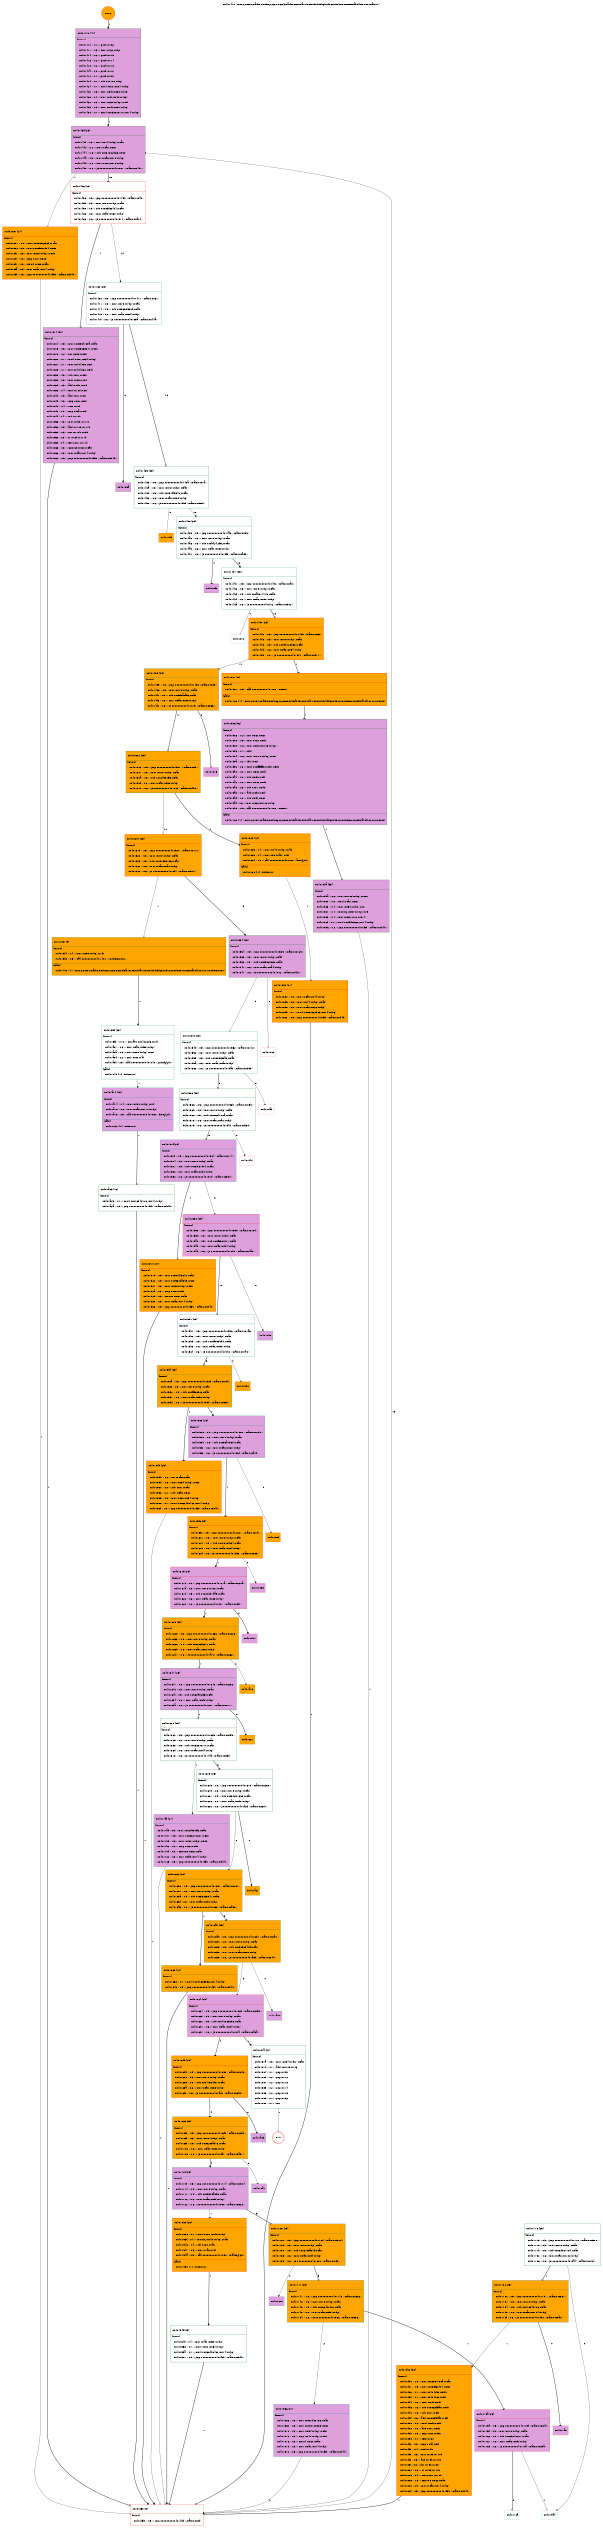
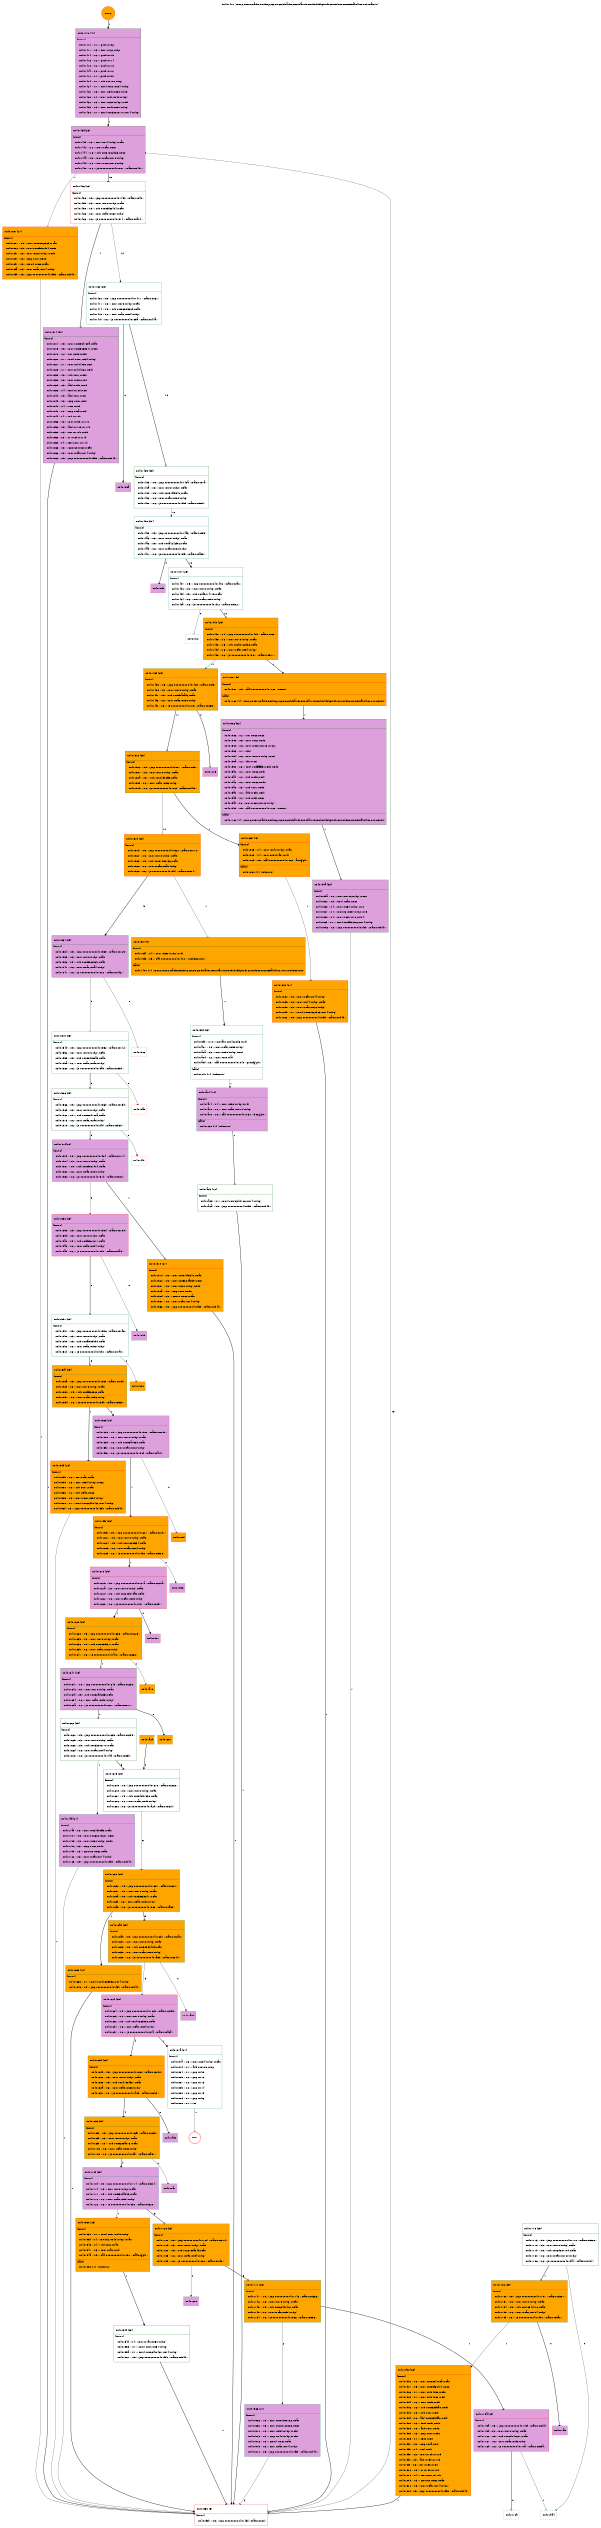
(166, 538) -> none
(245, 1848) -> (145, 1756)
